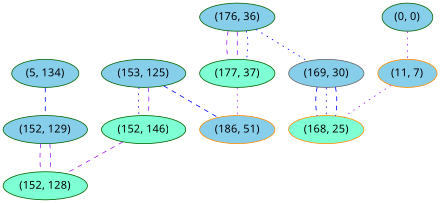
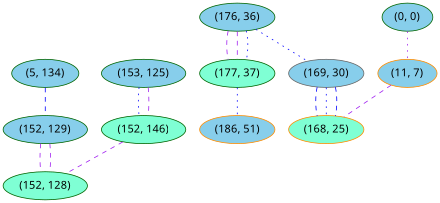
(367, 101) -> (367, 101)
(191, 102) -> none
(237, 102) -> (237, 102)
